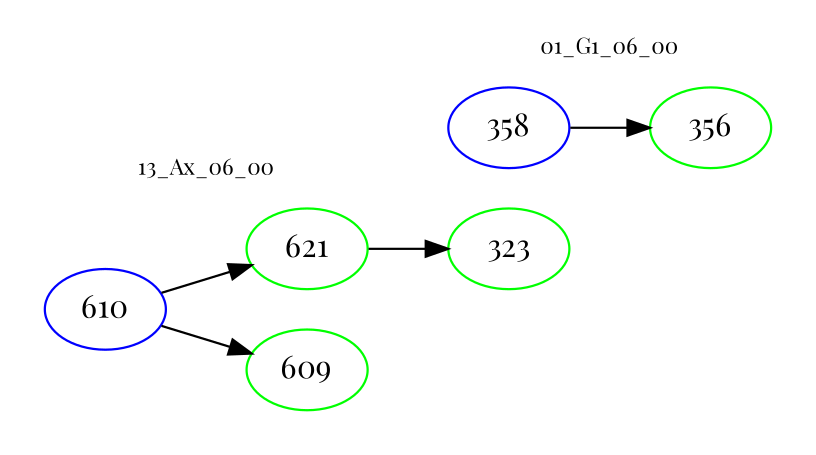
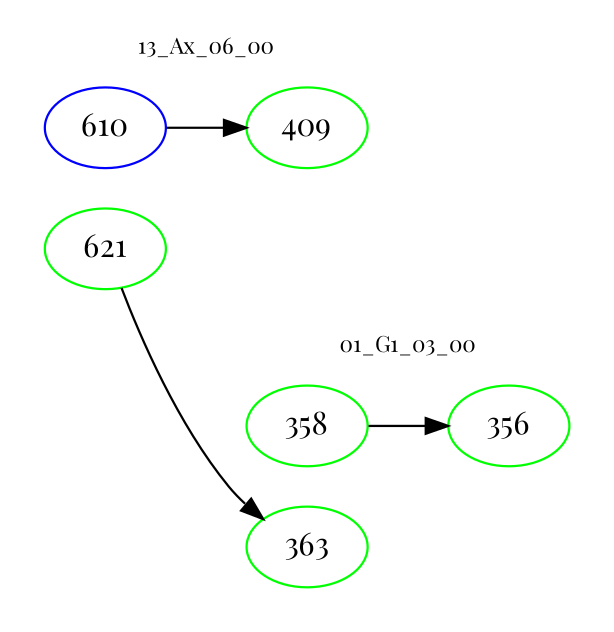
(610, 48) -> (408, 346)
(509, 128) -> (307, 426)
(509, 249) -> (307, 547)
(196, 282) -> none
(307, 370) -> (307, 128)
